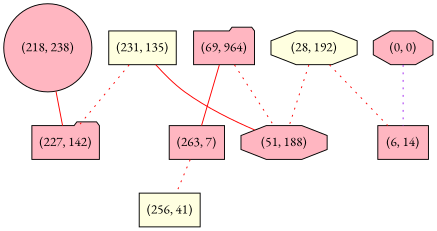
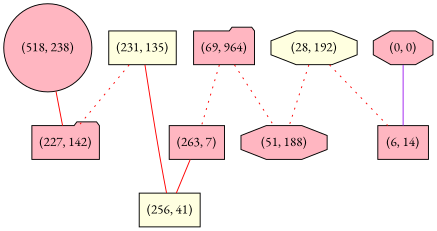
(48, 48) -> (48, 48)
(210, 95) -> (210, 95)
(403, 95) -> (403, 95)
(201, 103) -> (155, 129)
(183, 176) -> (183, 176)
